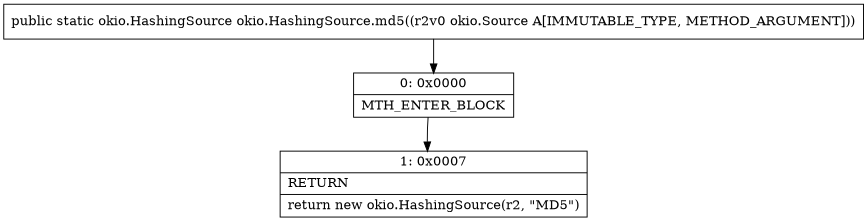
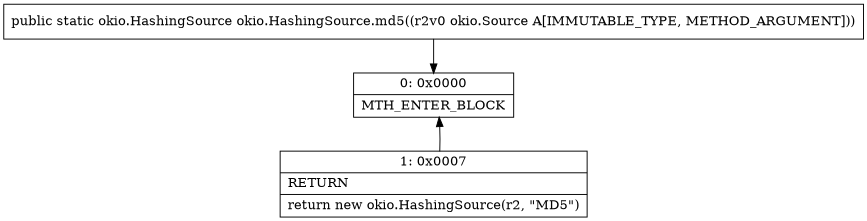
(427, 129) -> (440, 139)
